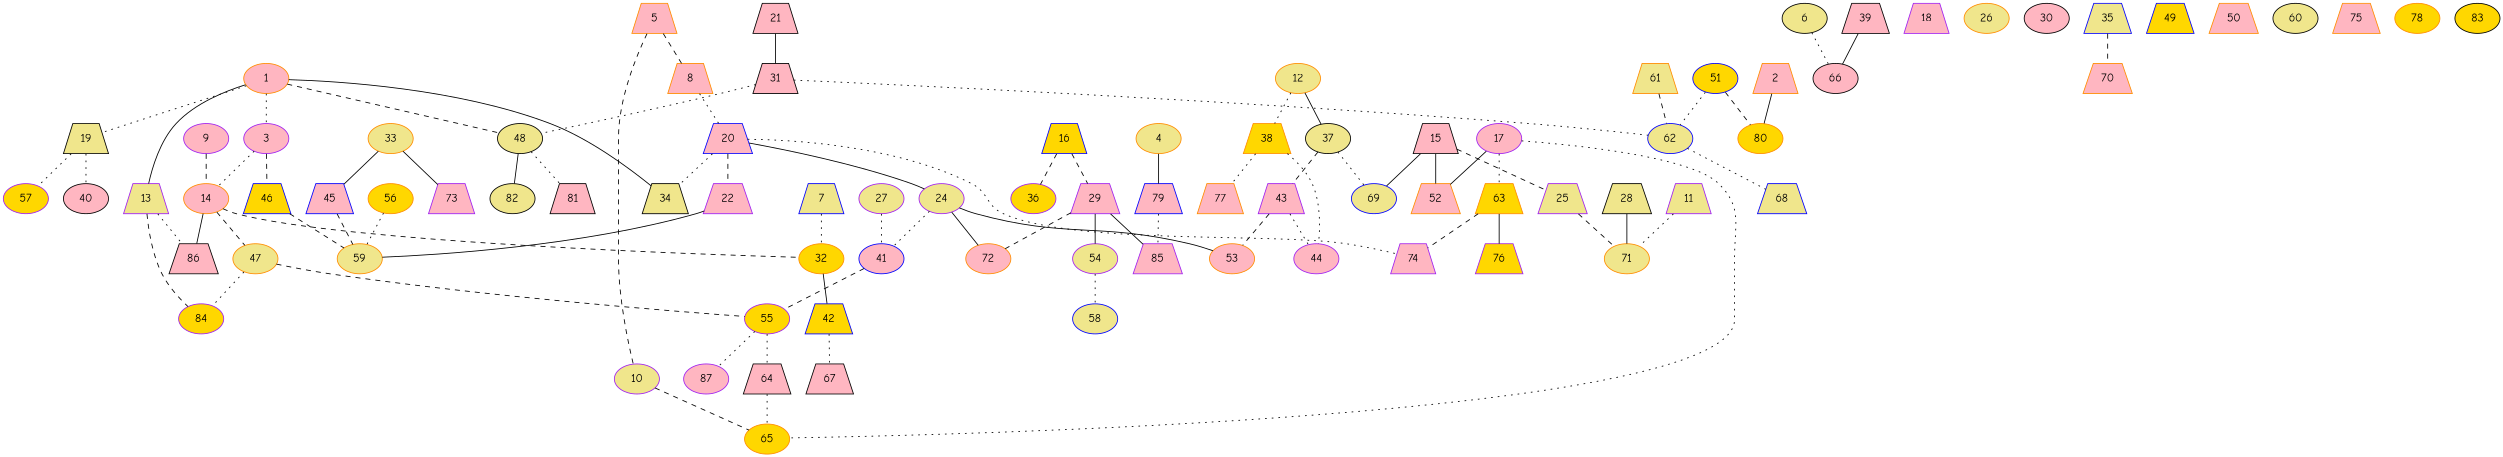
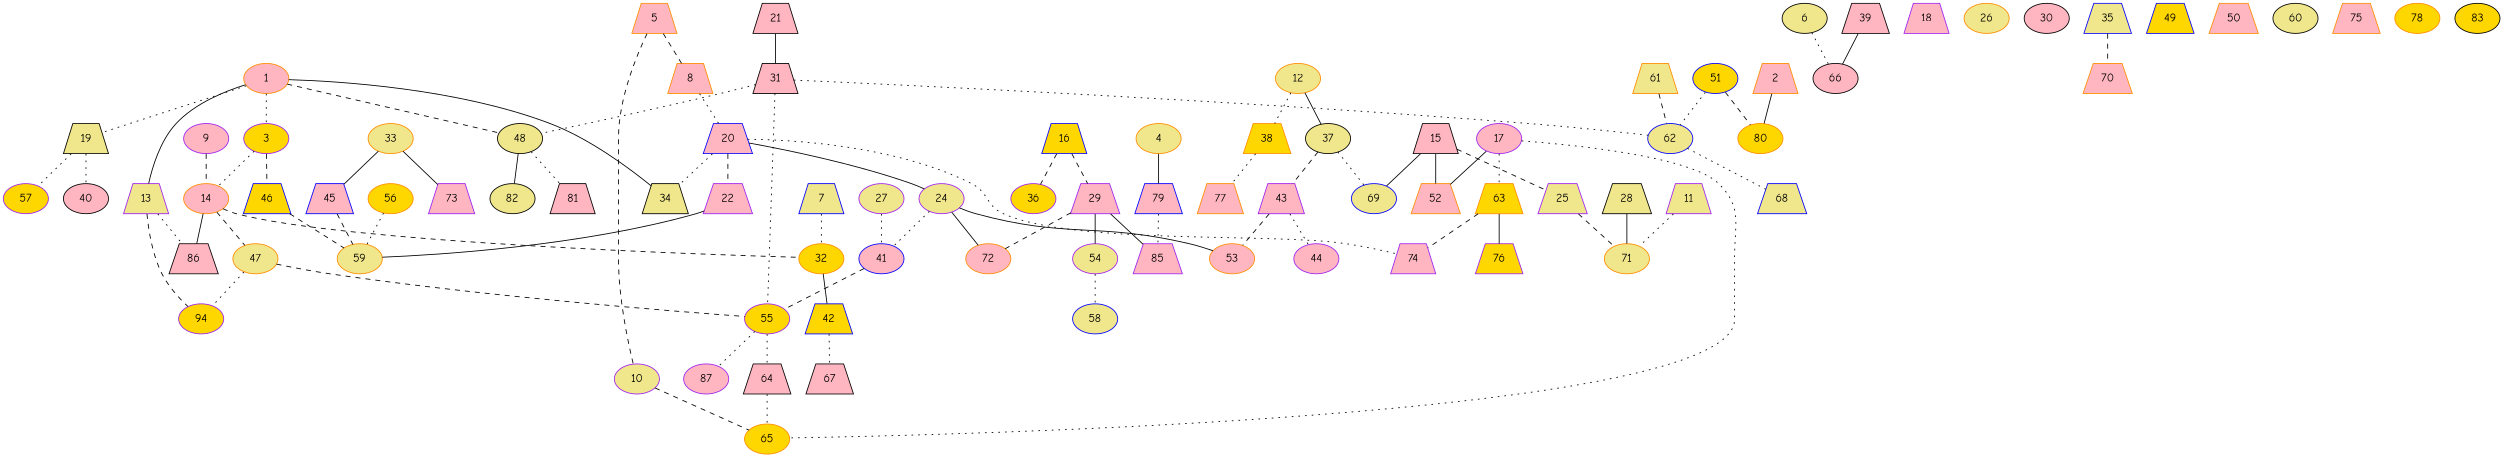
(266, 139) -> (266, 139)
(1316, 194) -> none
none -> (771, 199)
(201, 319) -> (201, 319)
